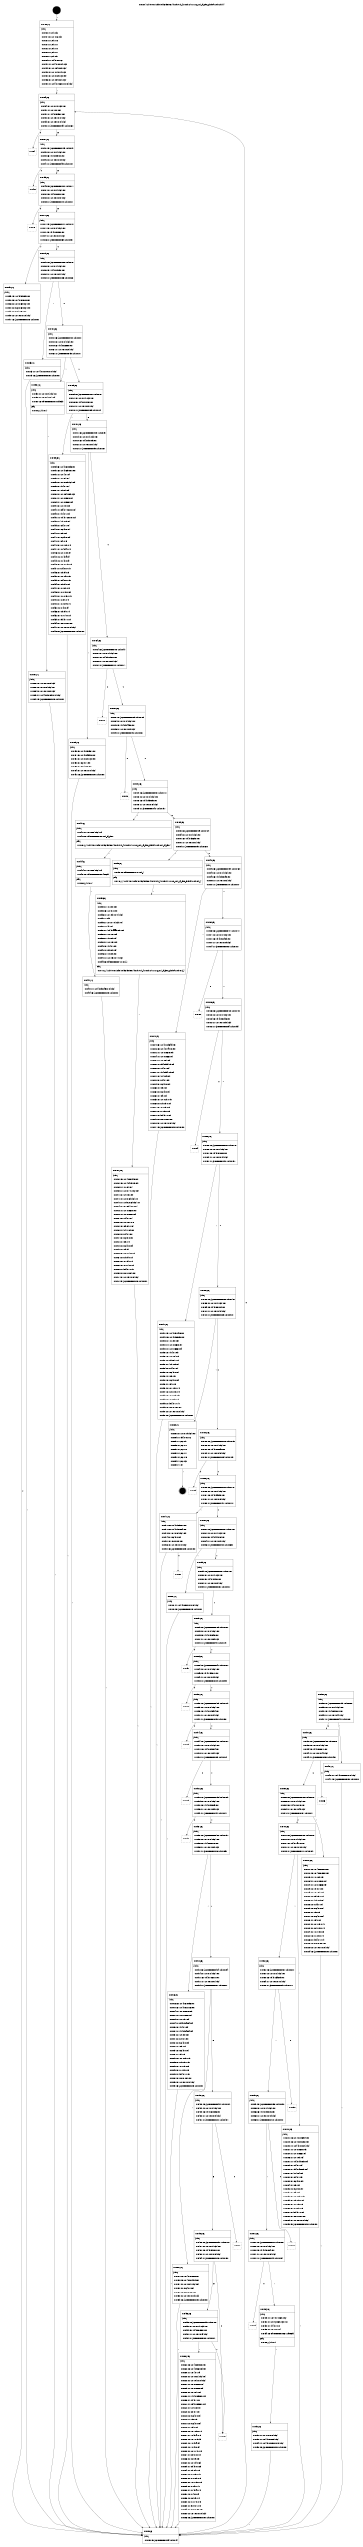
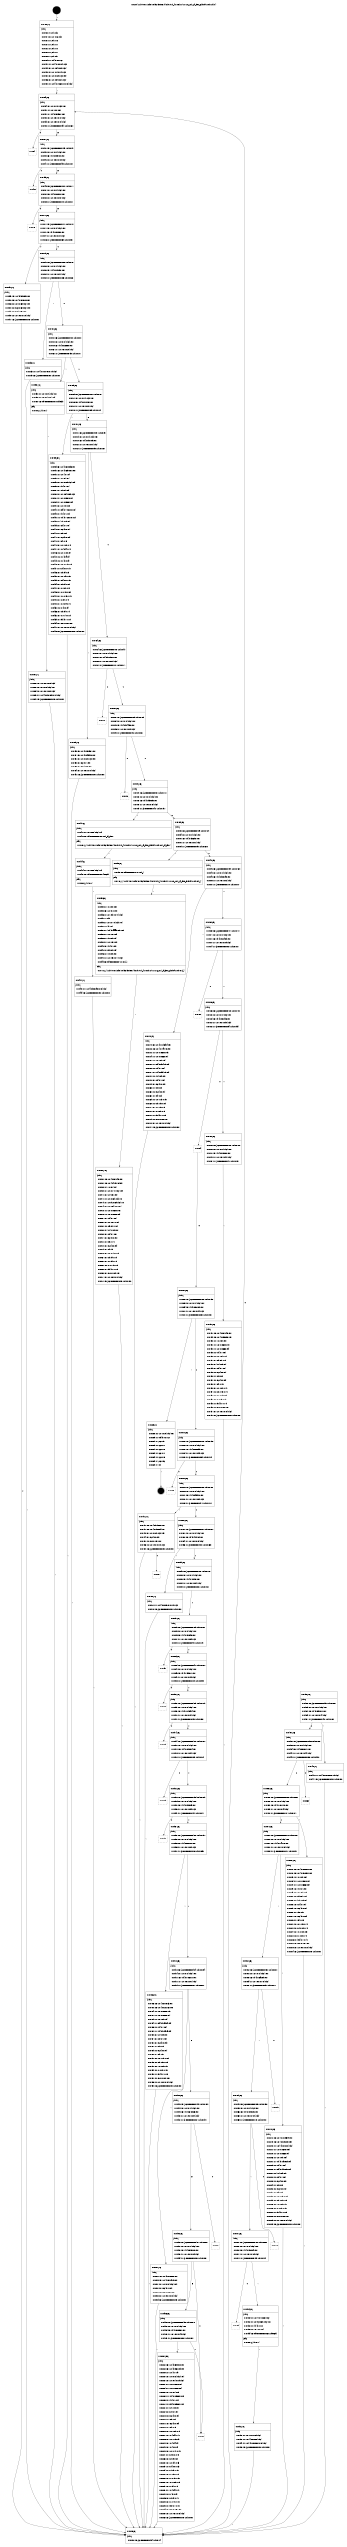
(218, 1225) -> (197, 1219)
